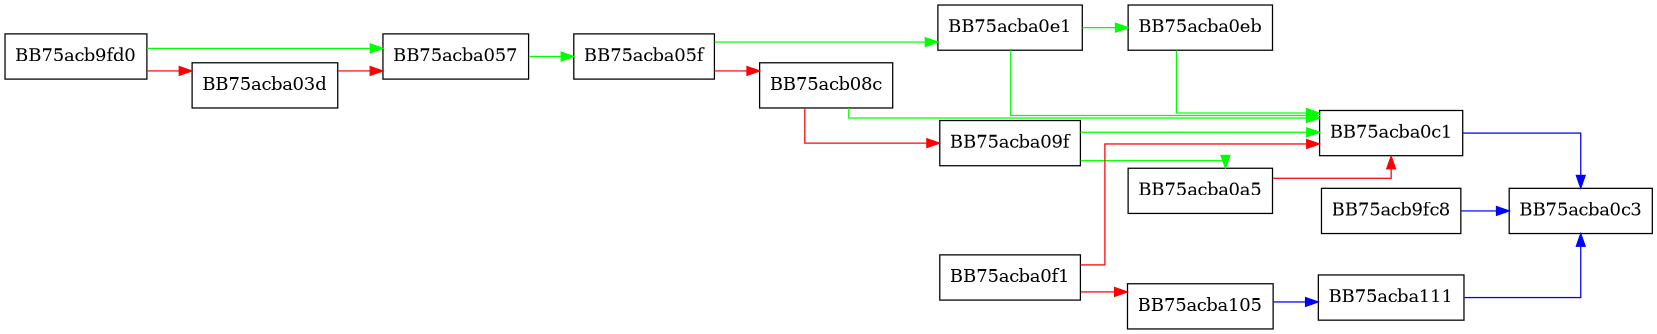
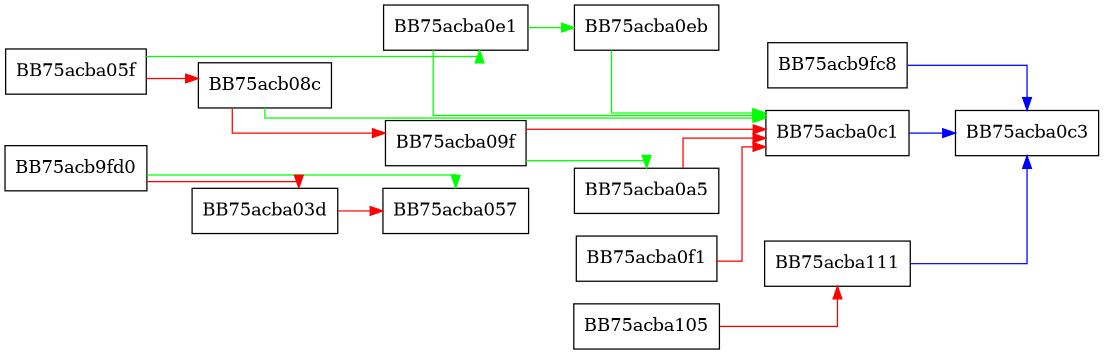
(545, 56) -> none
(1194, 132) -> (640, 129)
(1098, 292) -> none
(1290, 302) -> (792, 326)
